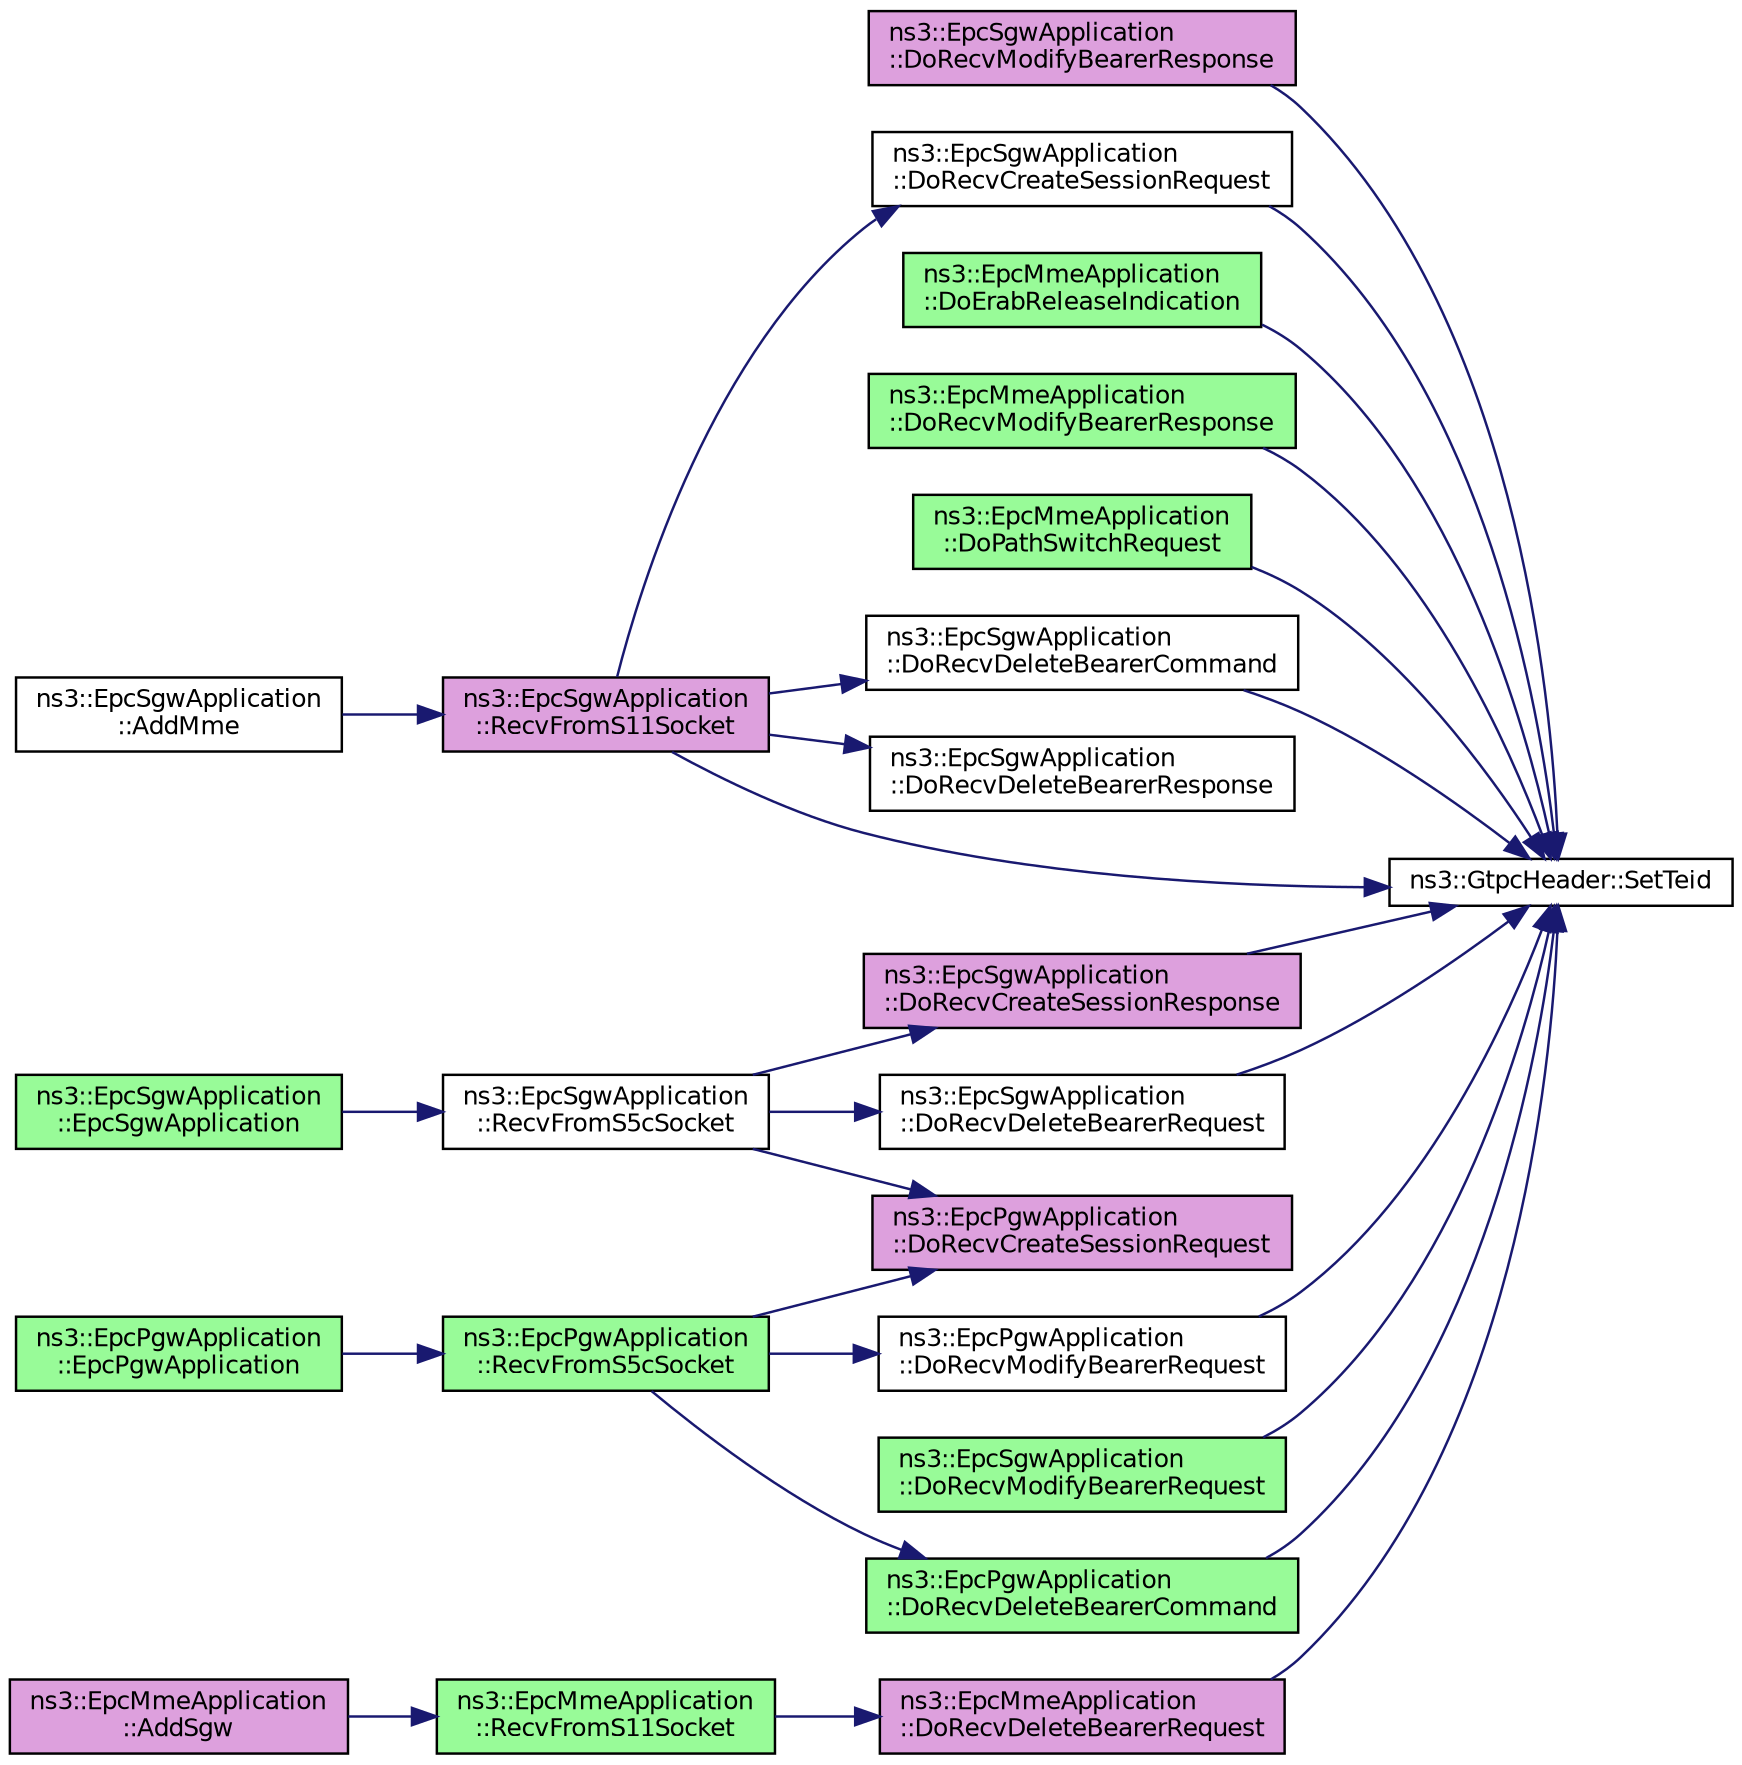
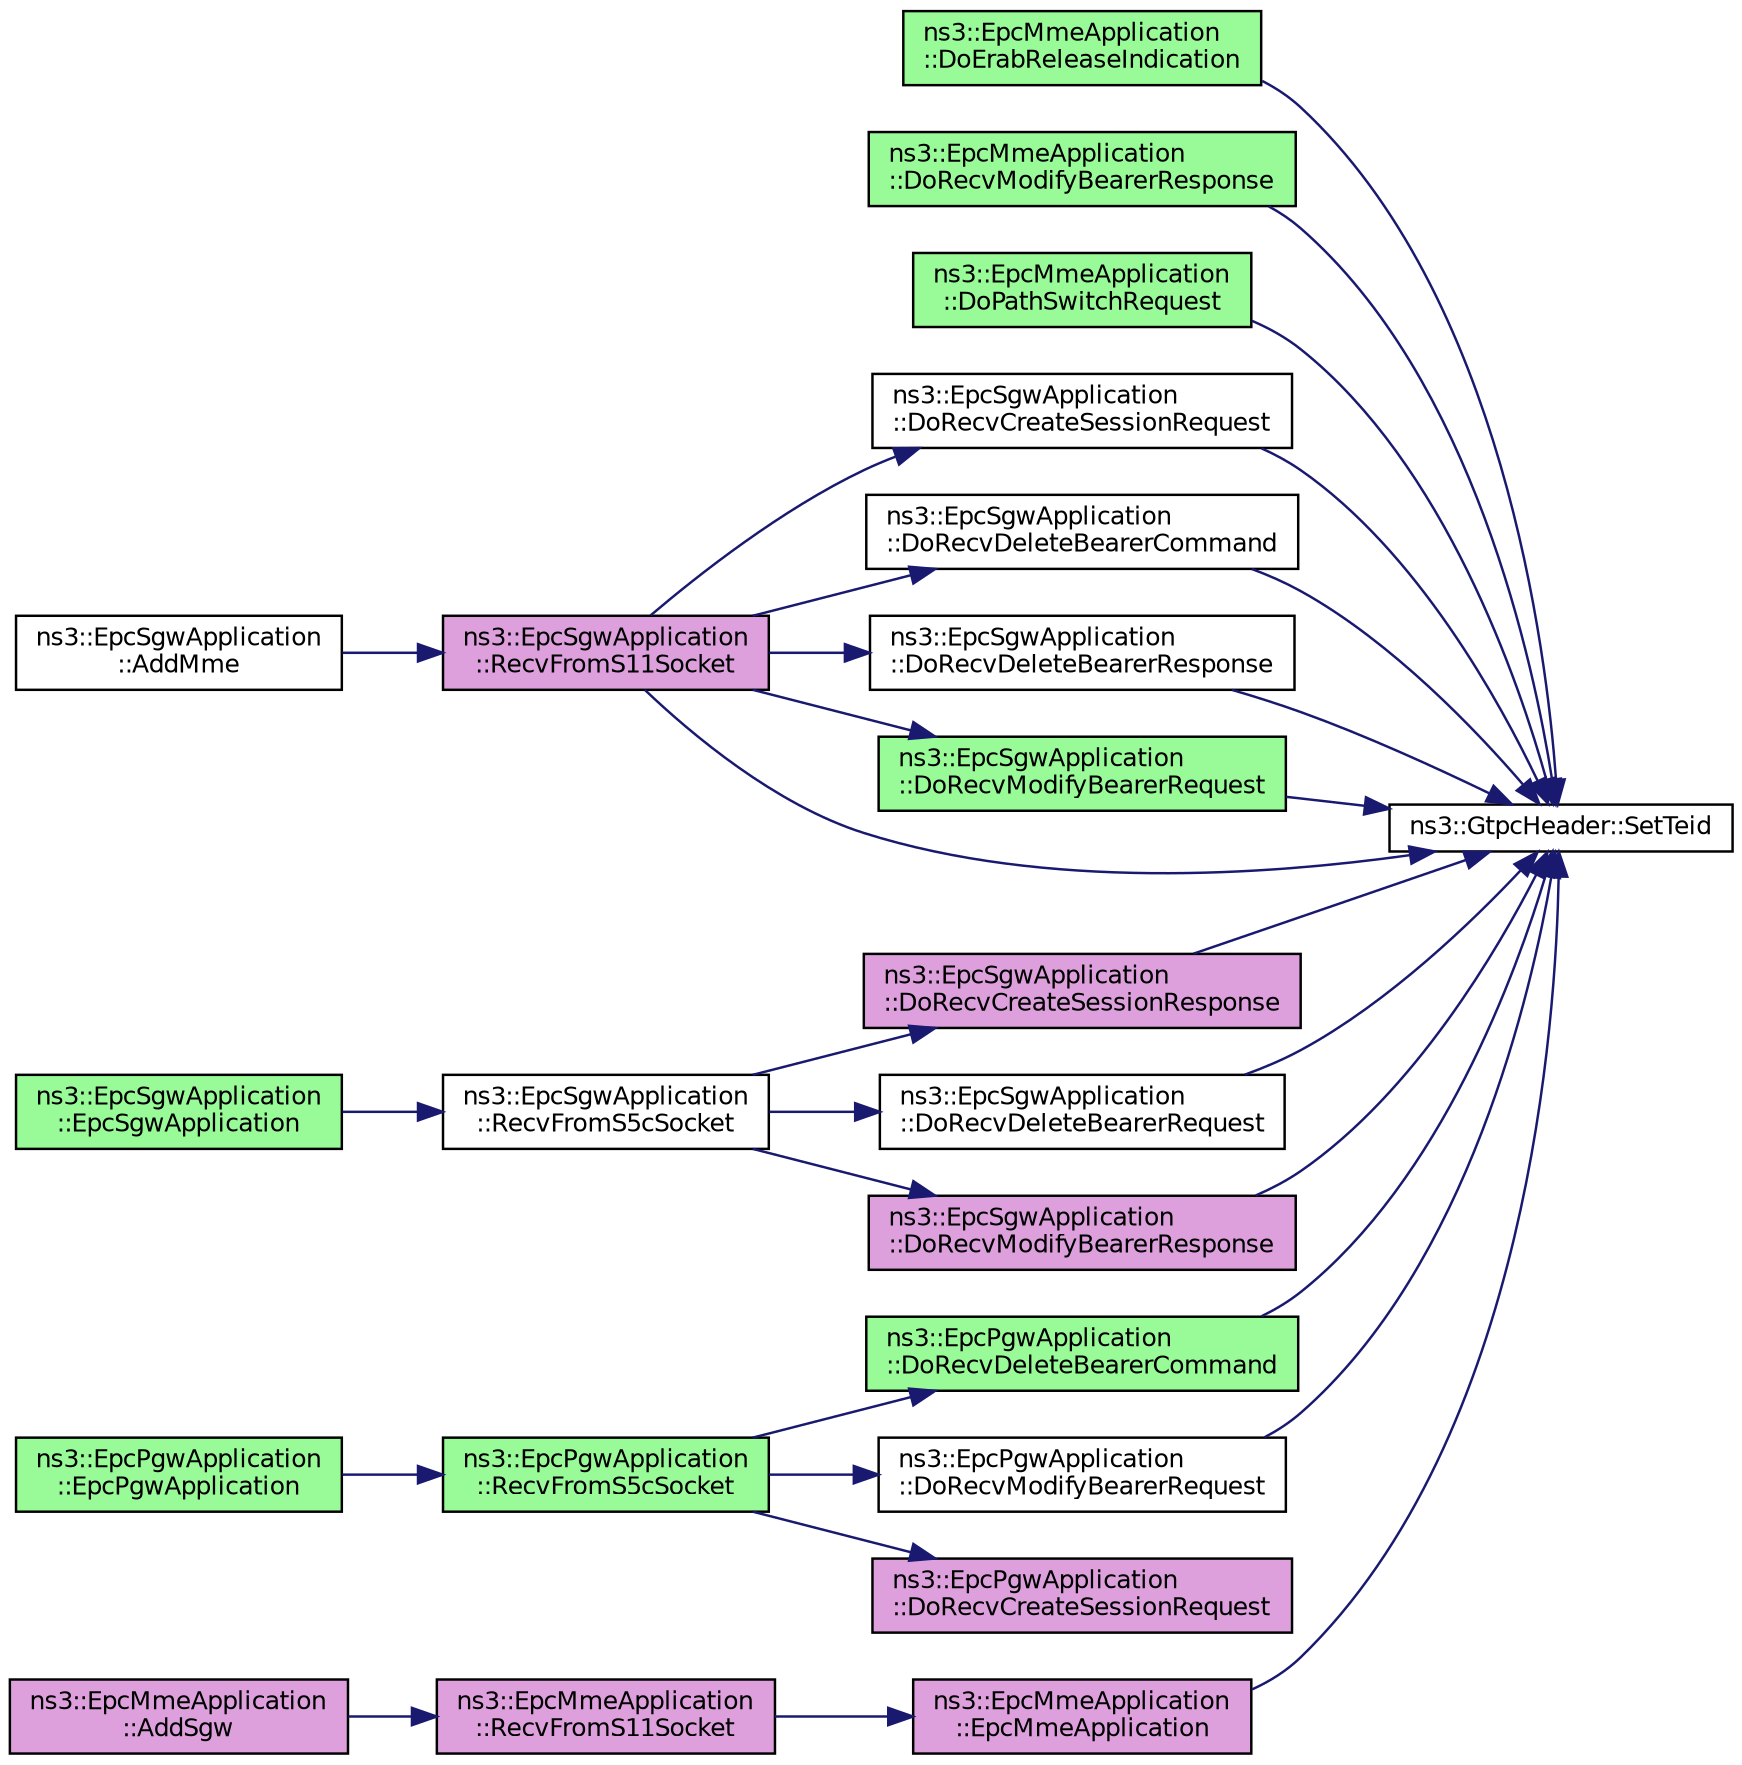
none -> (832, 710)
none -> (1363, 736)
(832, 1169) -> (832, 1169)
(606, 1717) -> (606, 1717)
(1082, 1717) -> (1082, 1717)
